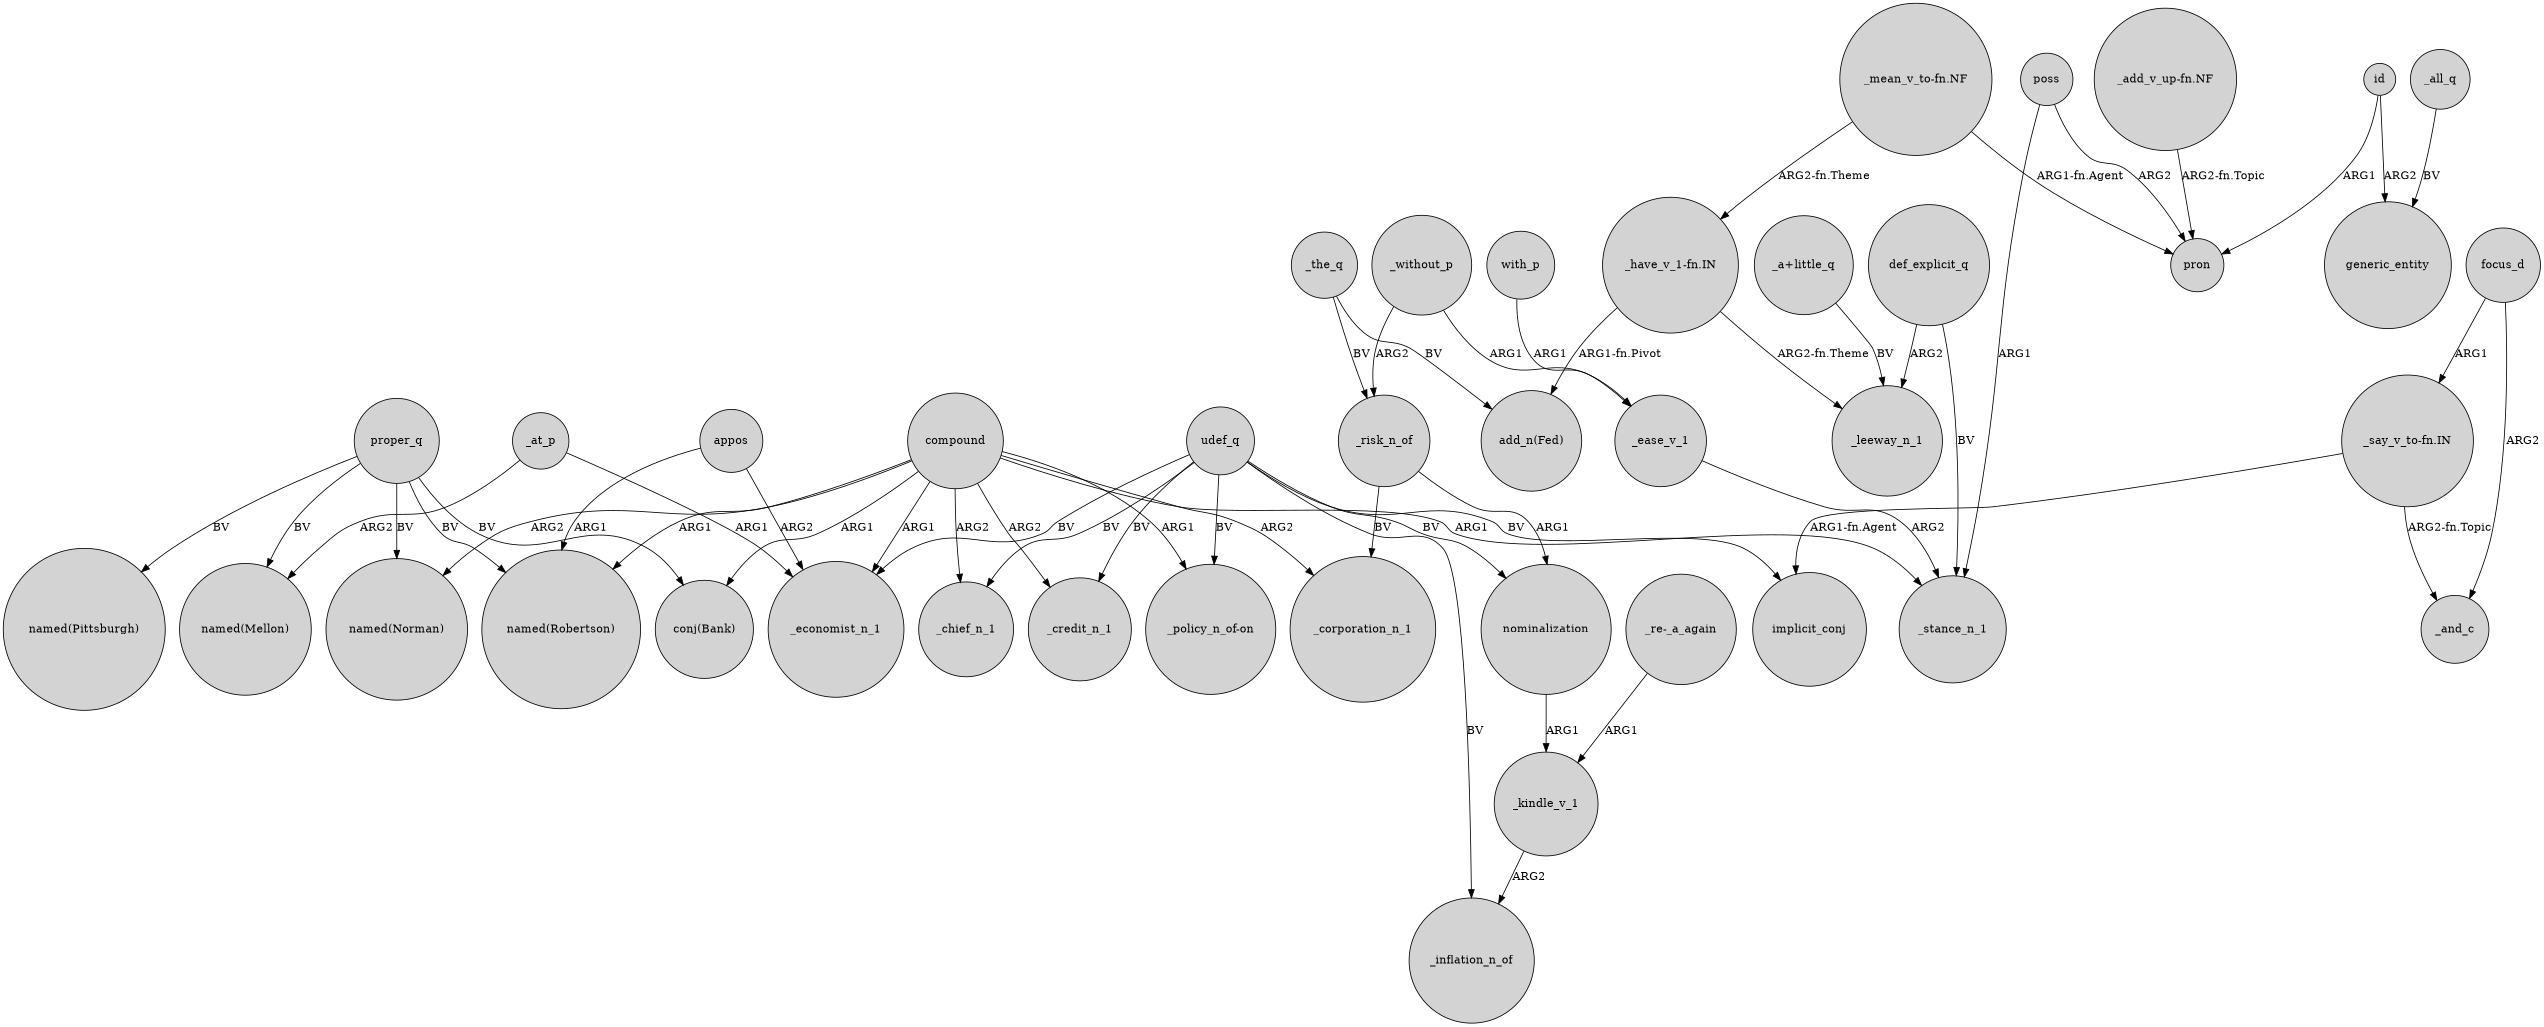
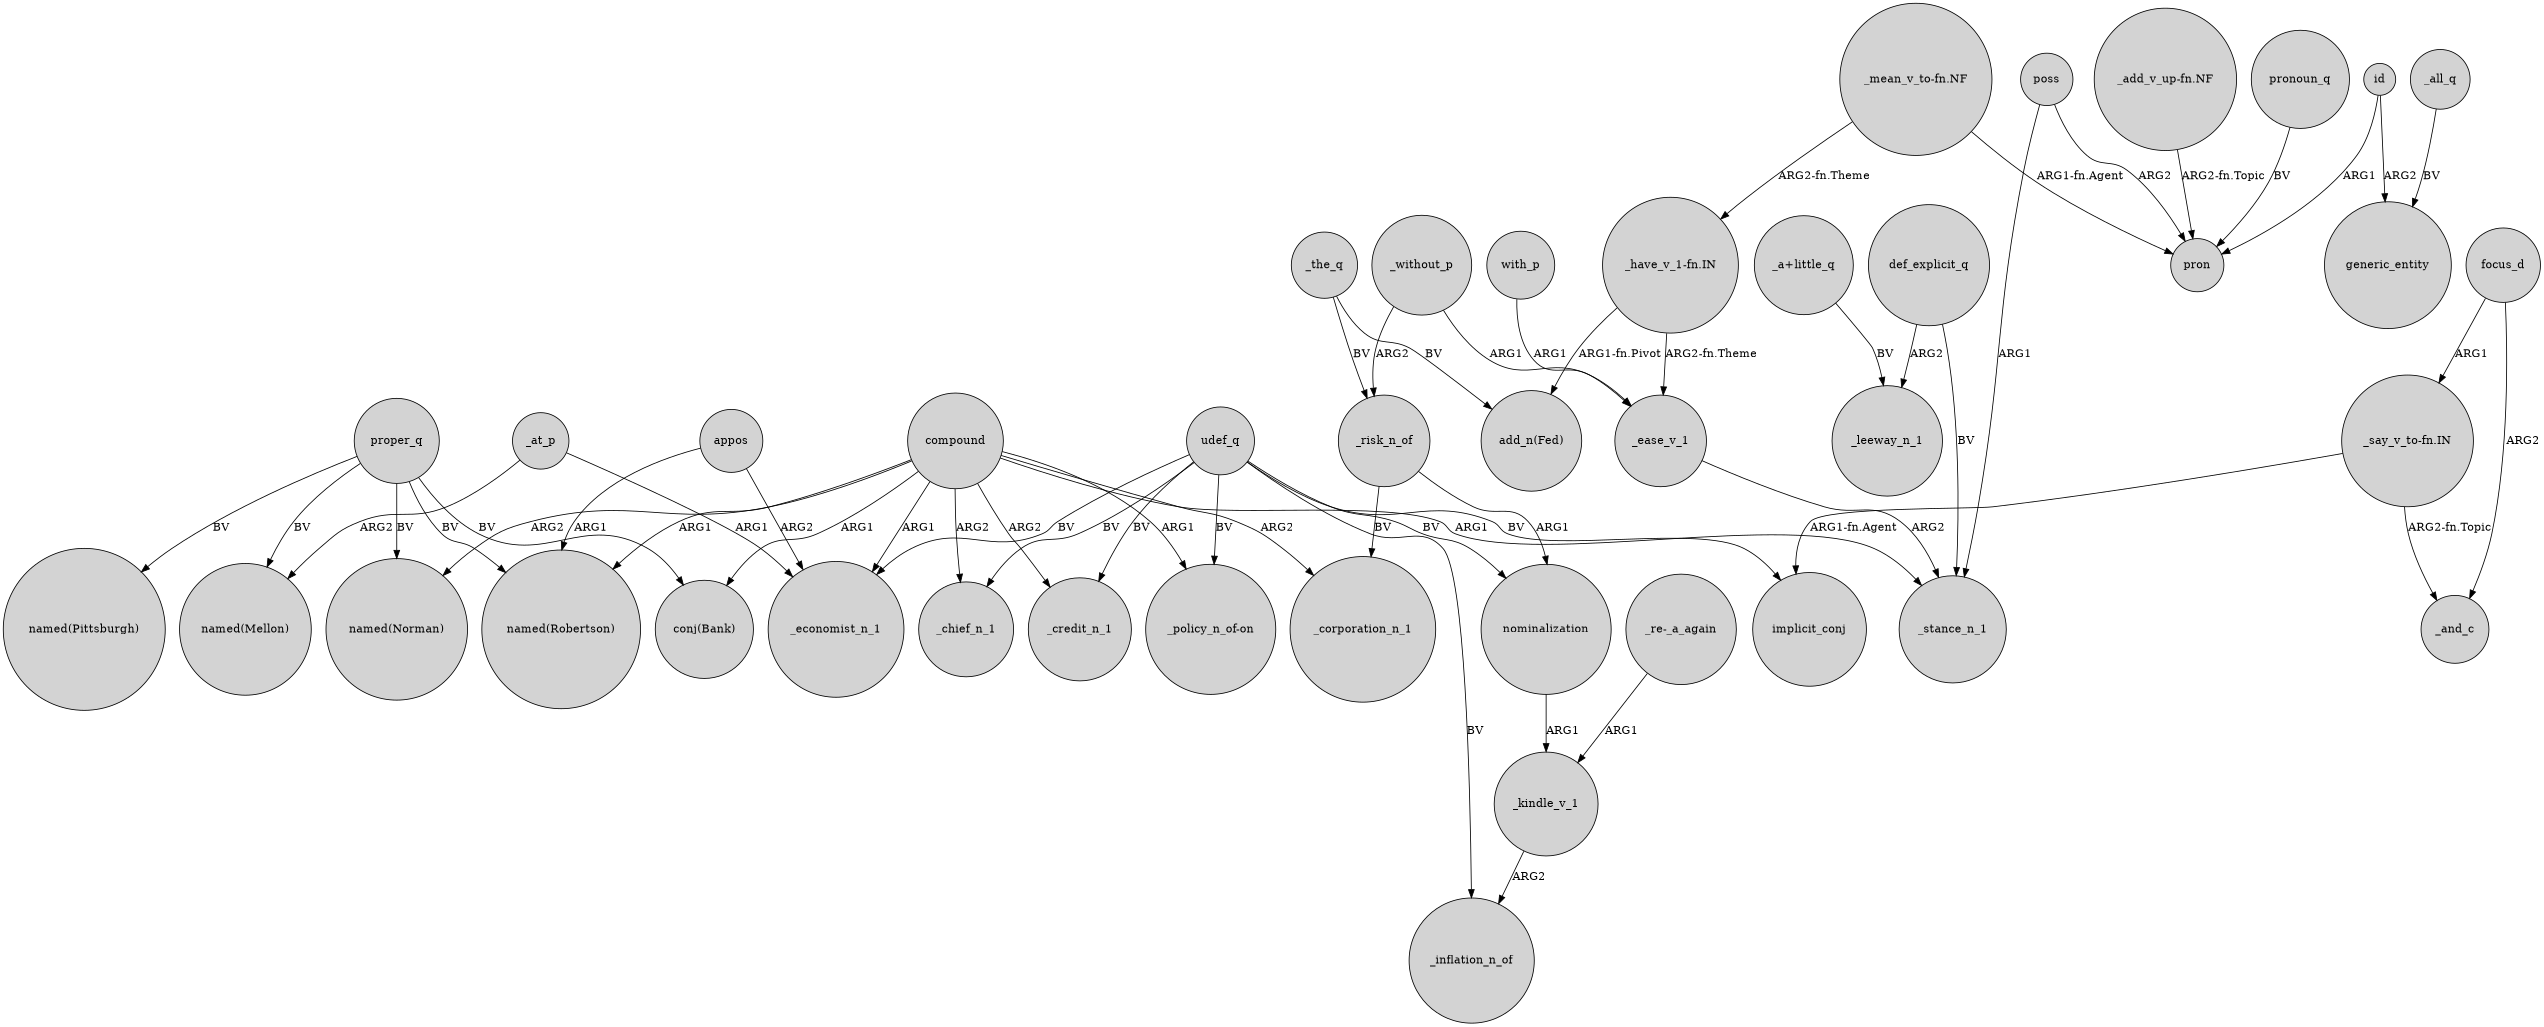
none -> (2300, 79)
(1776, 359) -> (1665, 360)
